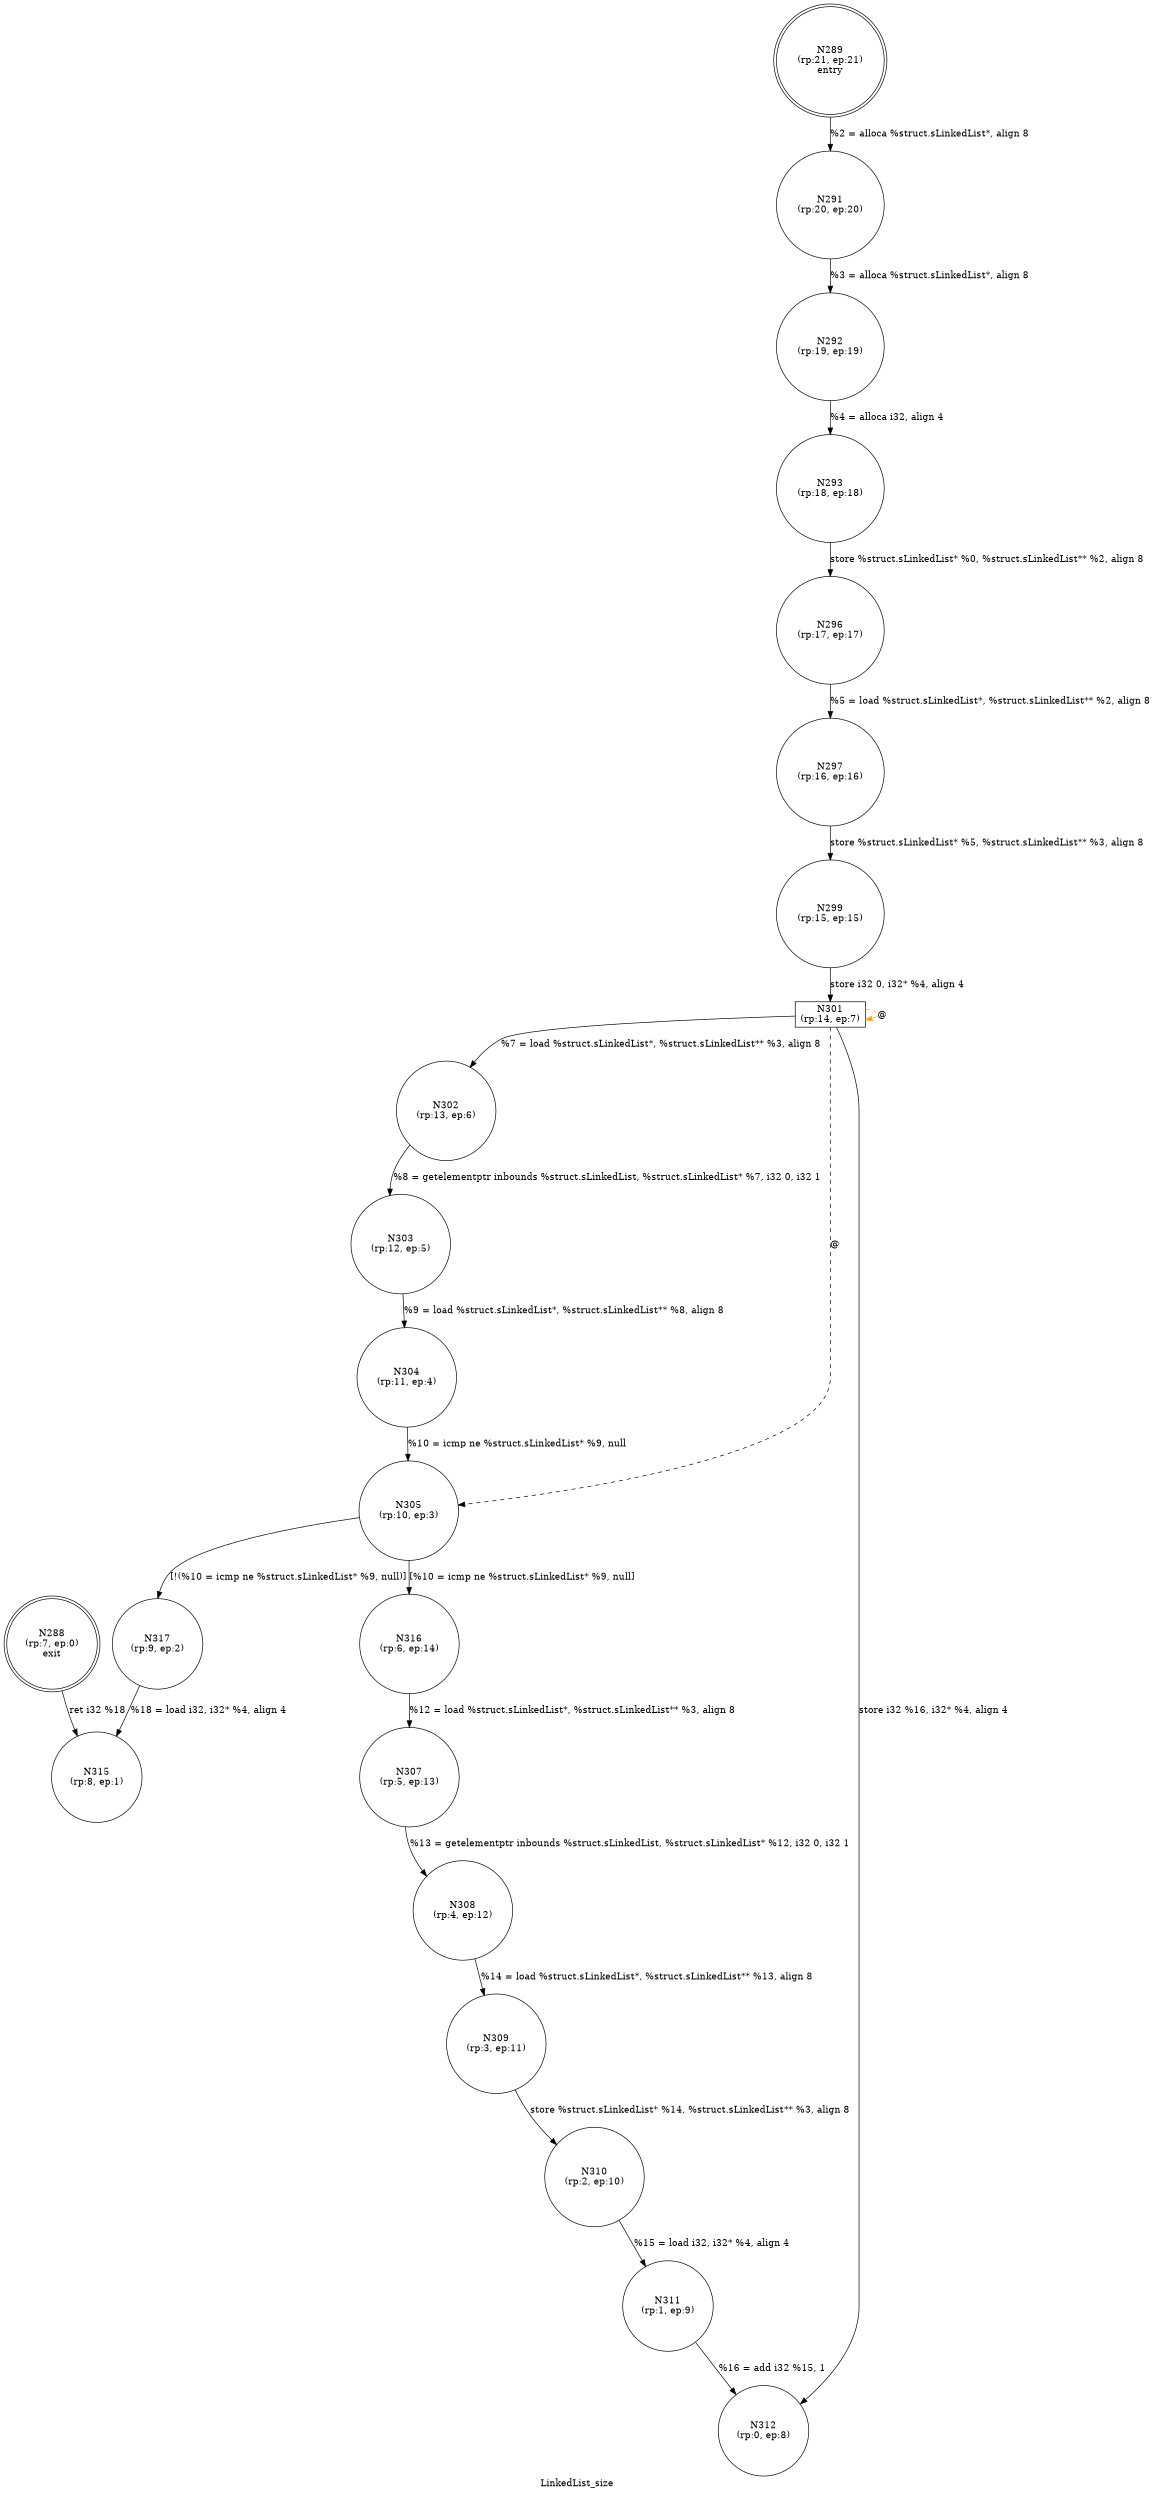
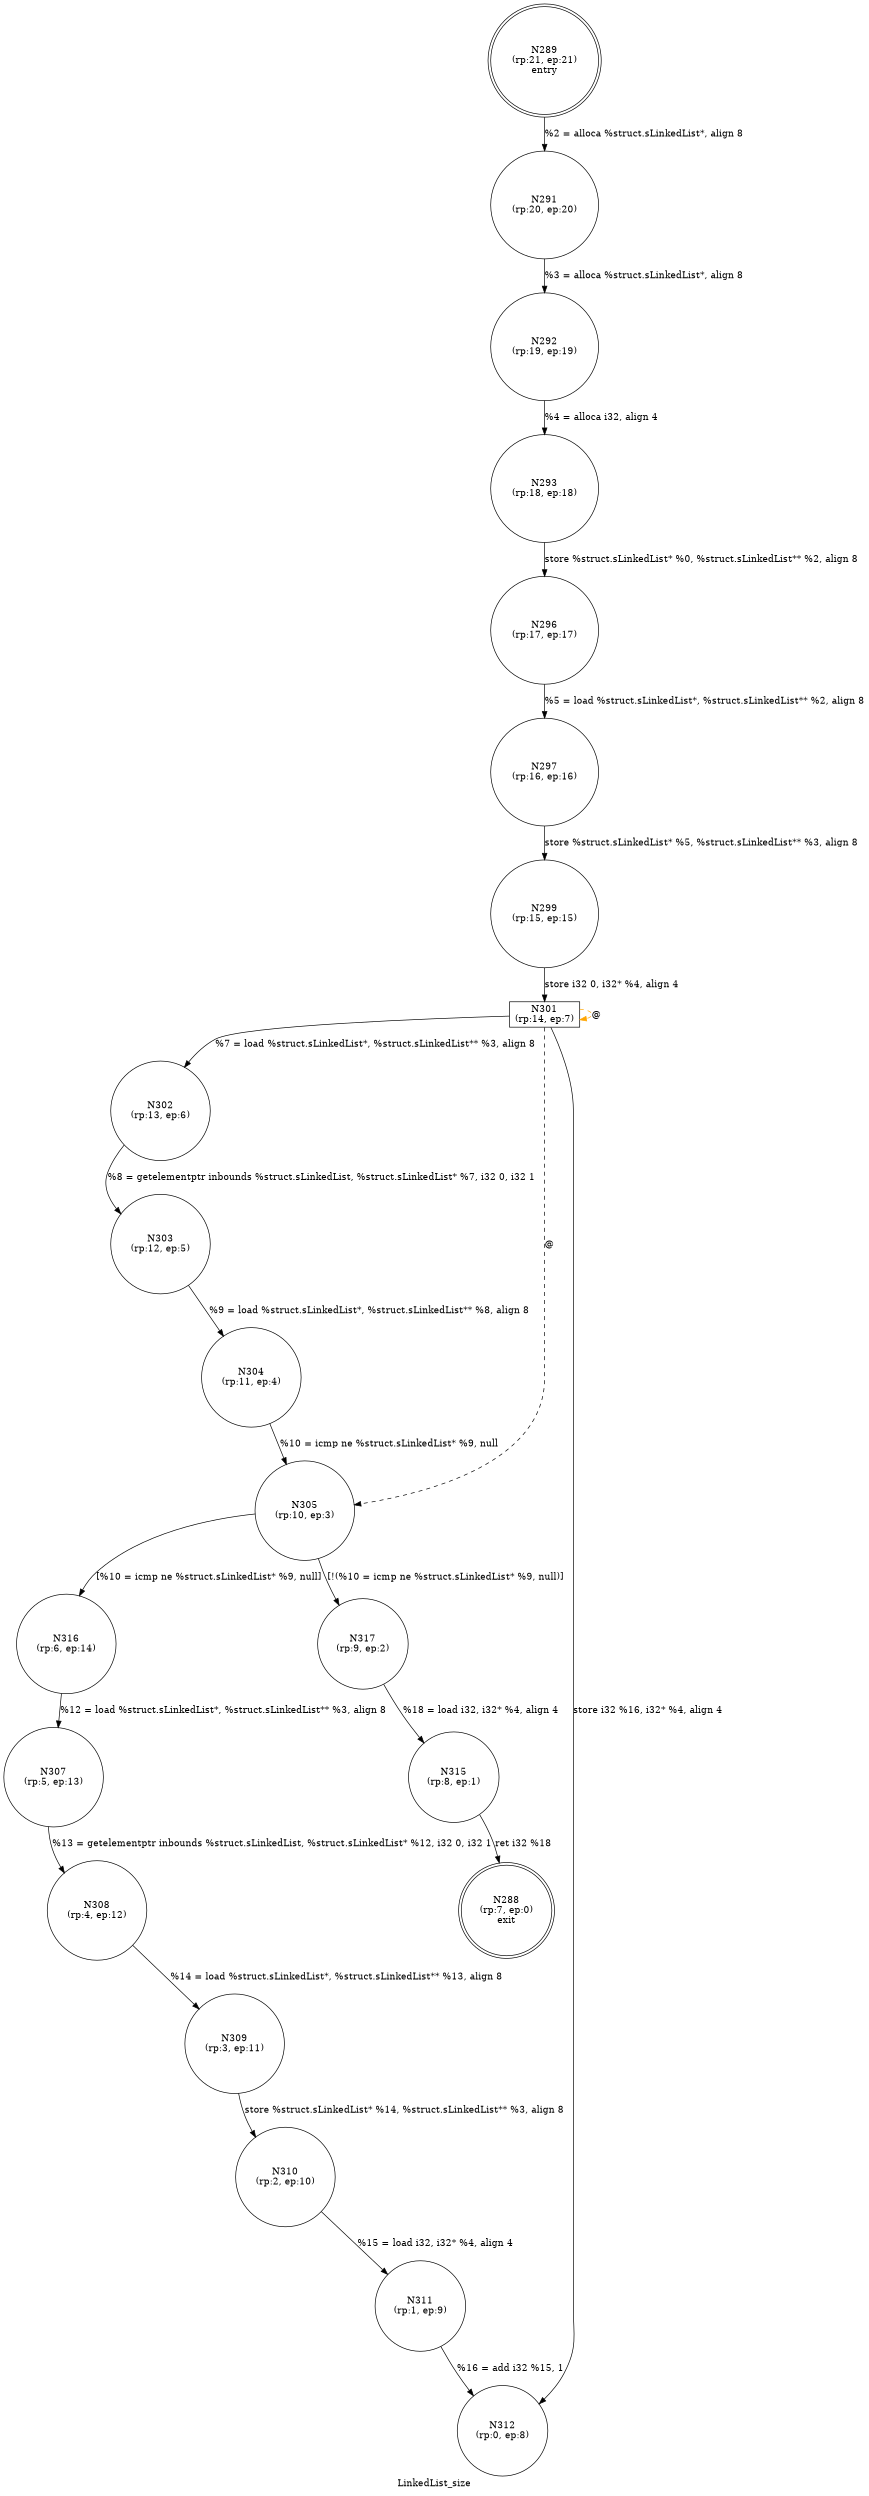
(68, 1711) -> (490, 1835)
